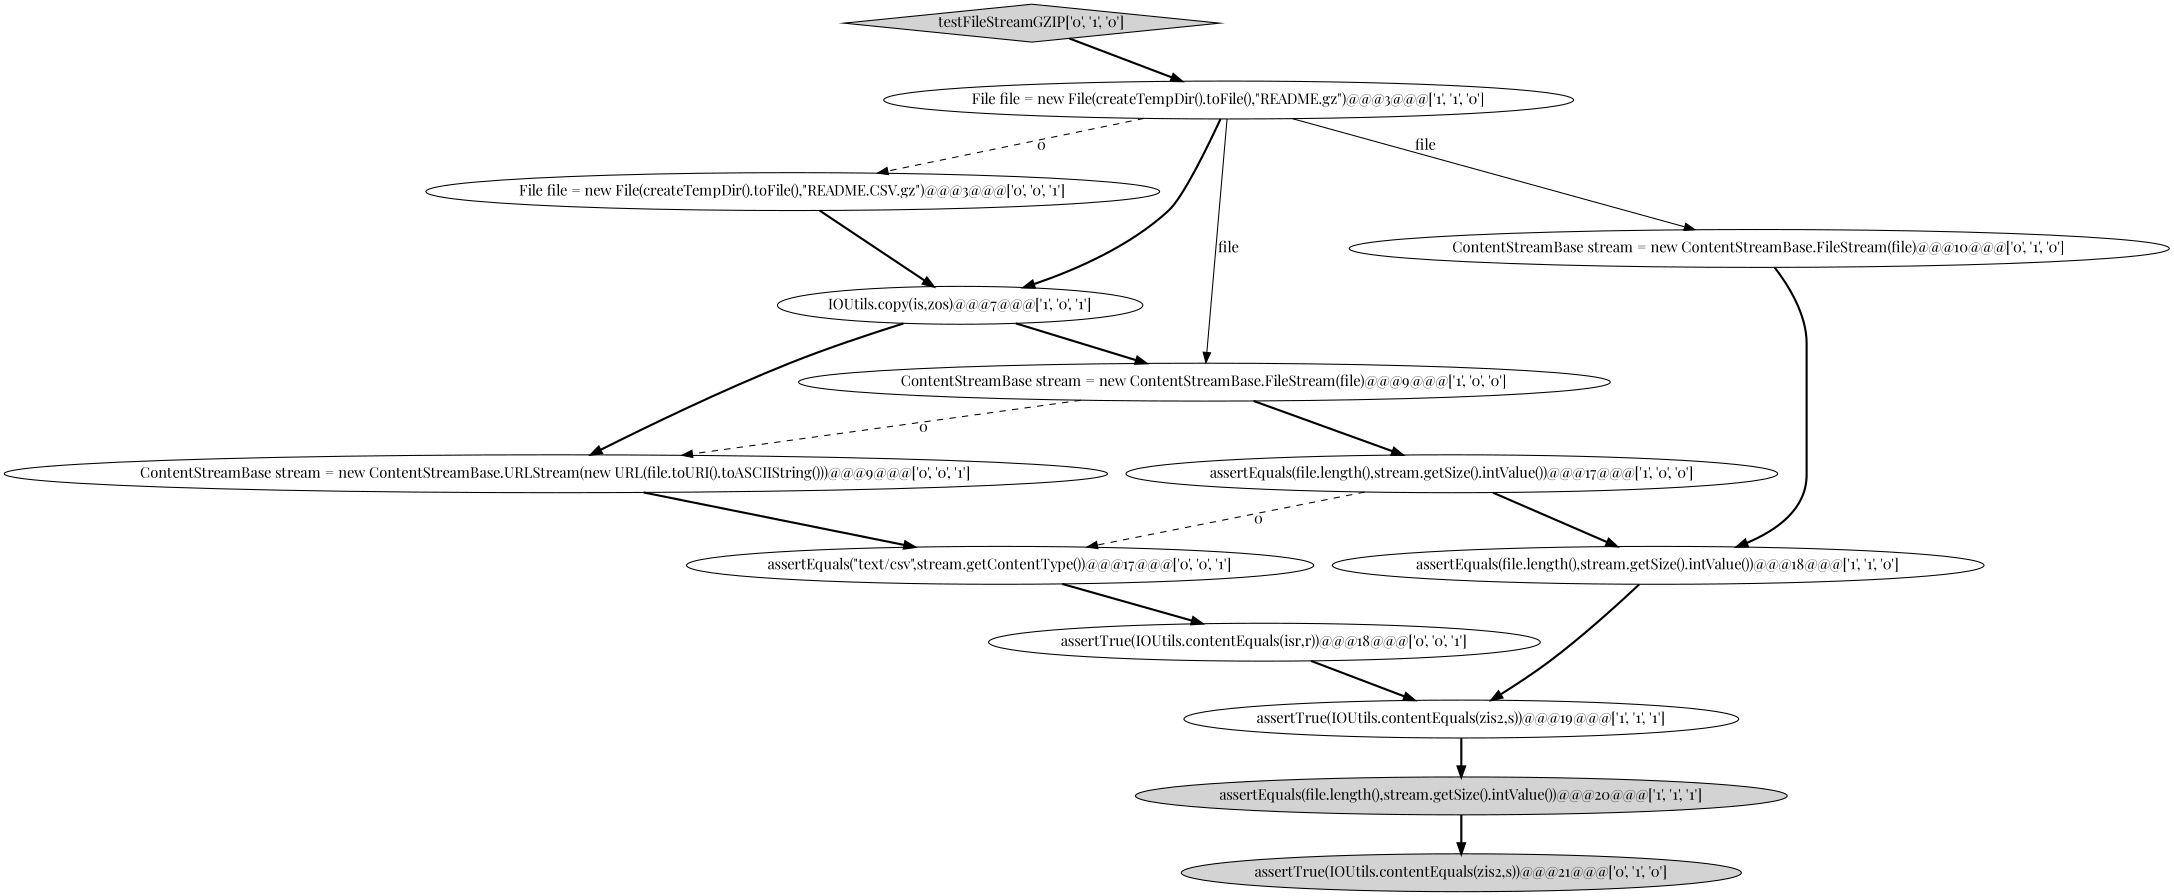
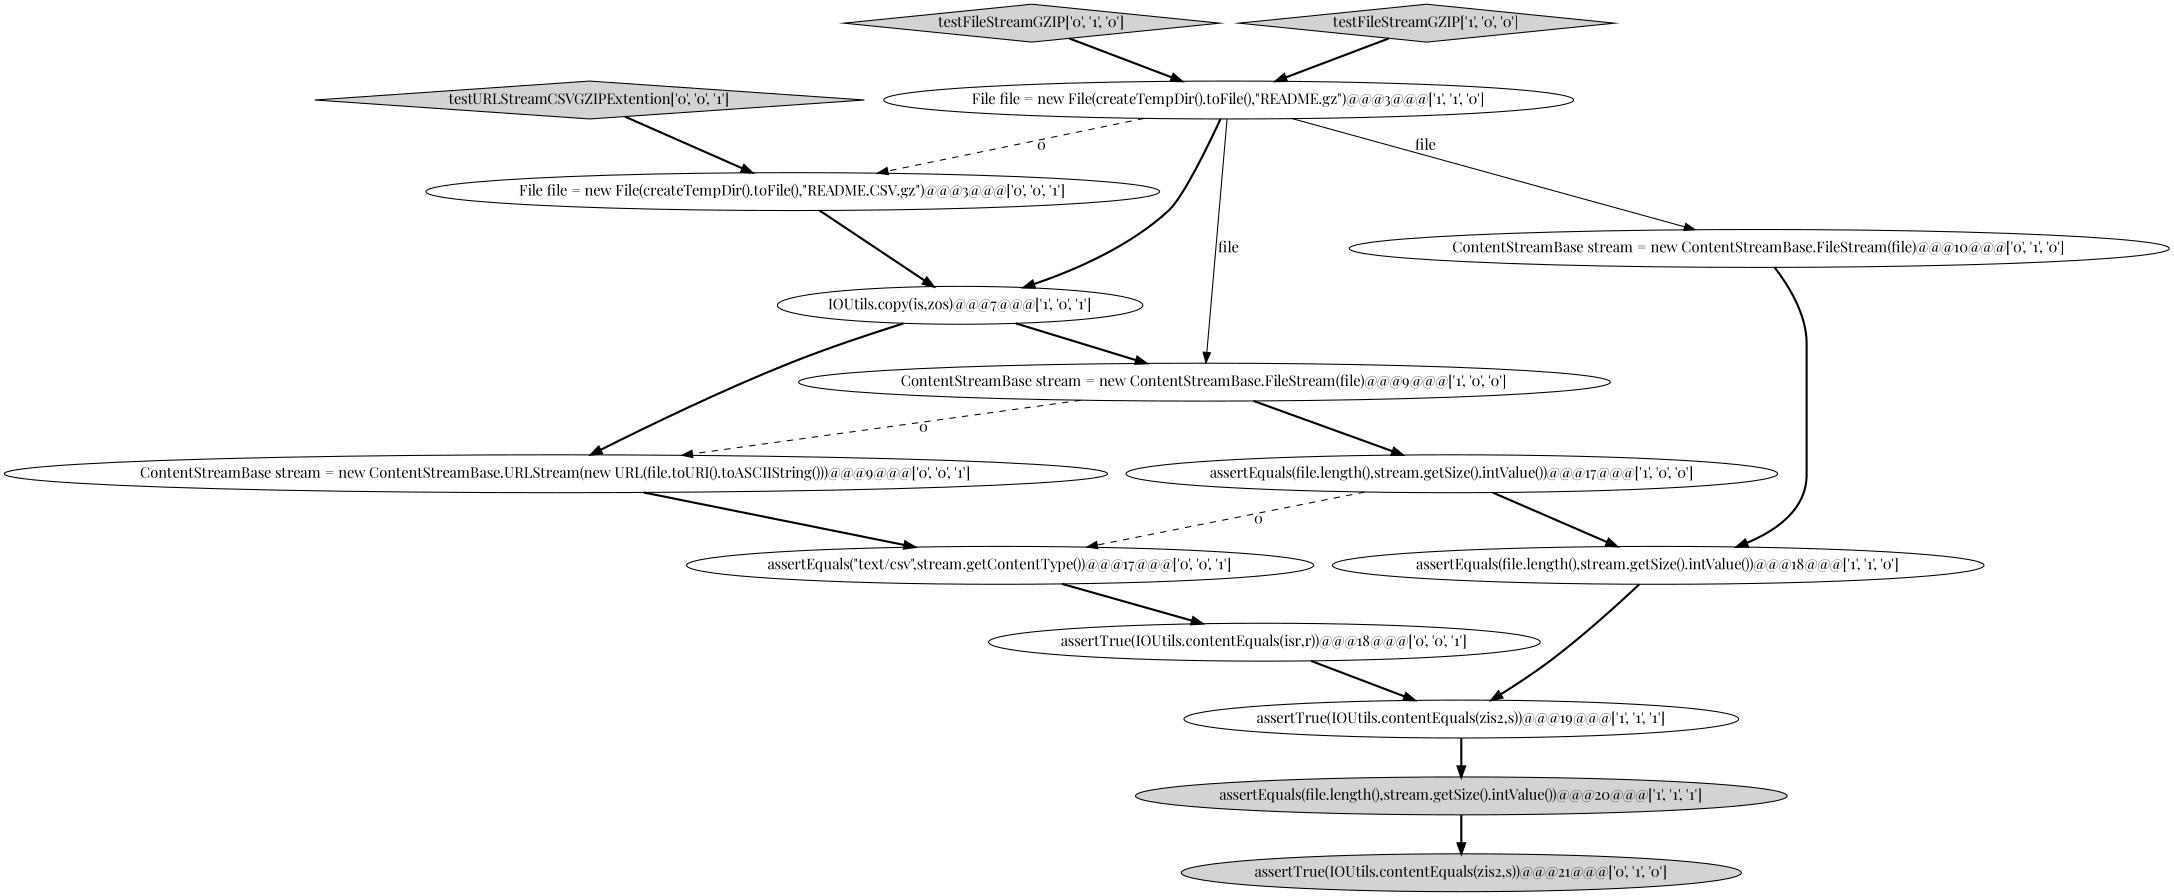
none -> (1427, 23)
none -> (590, 100)
